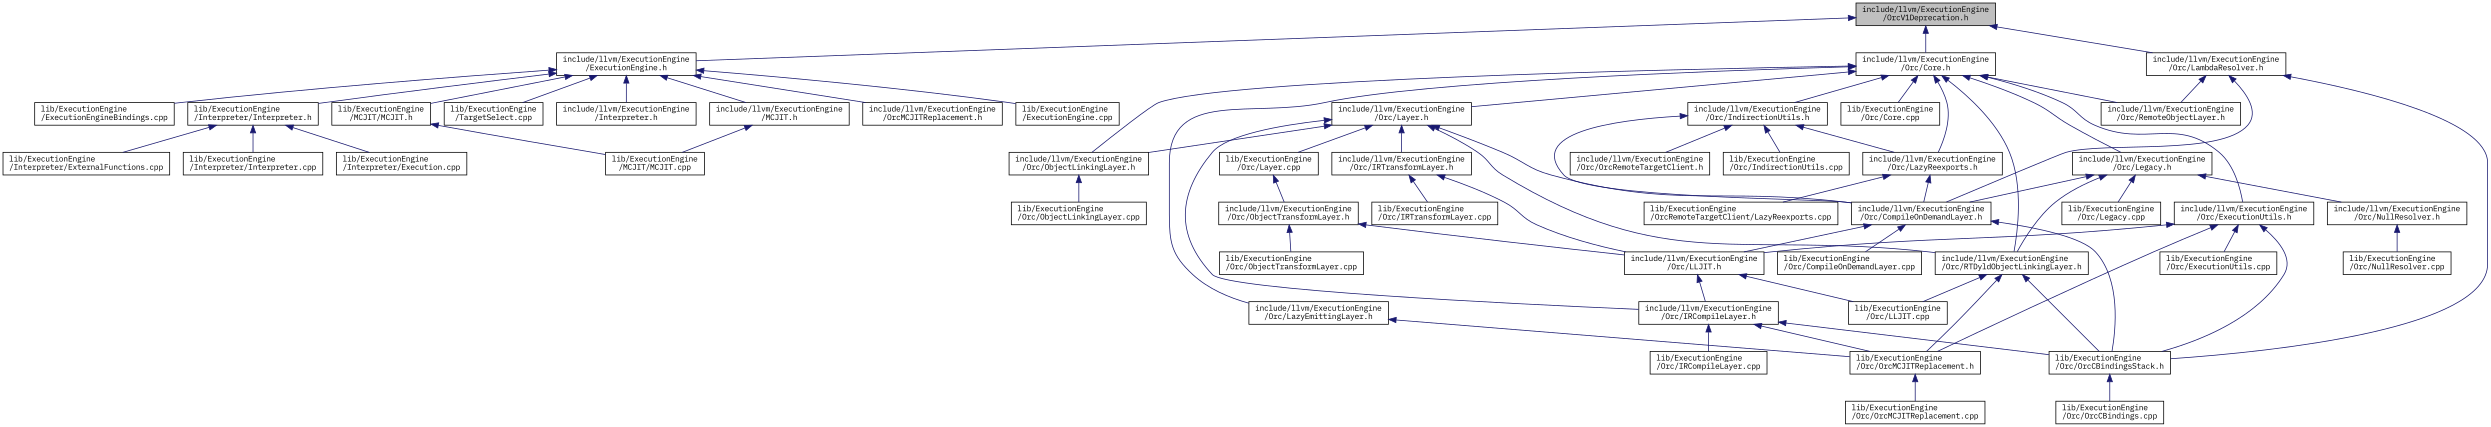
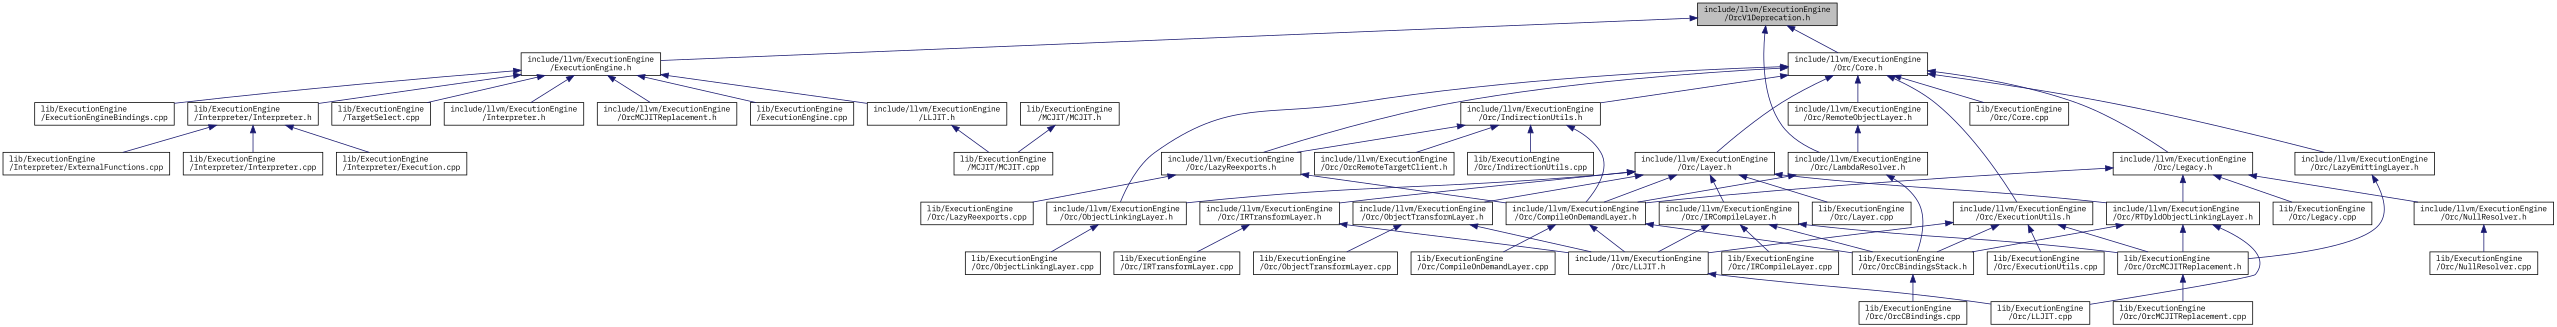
(498, 90) -> none
(2191, 92) -> (1858, 143)
(779, 114) -> (937, 114)
(2010, 155) -> none
(1280, 192) -> (1560, 189)
(1741, 213) -> (977, 213)
(1702, 292) -> (1680, 240)
